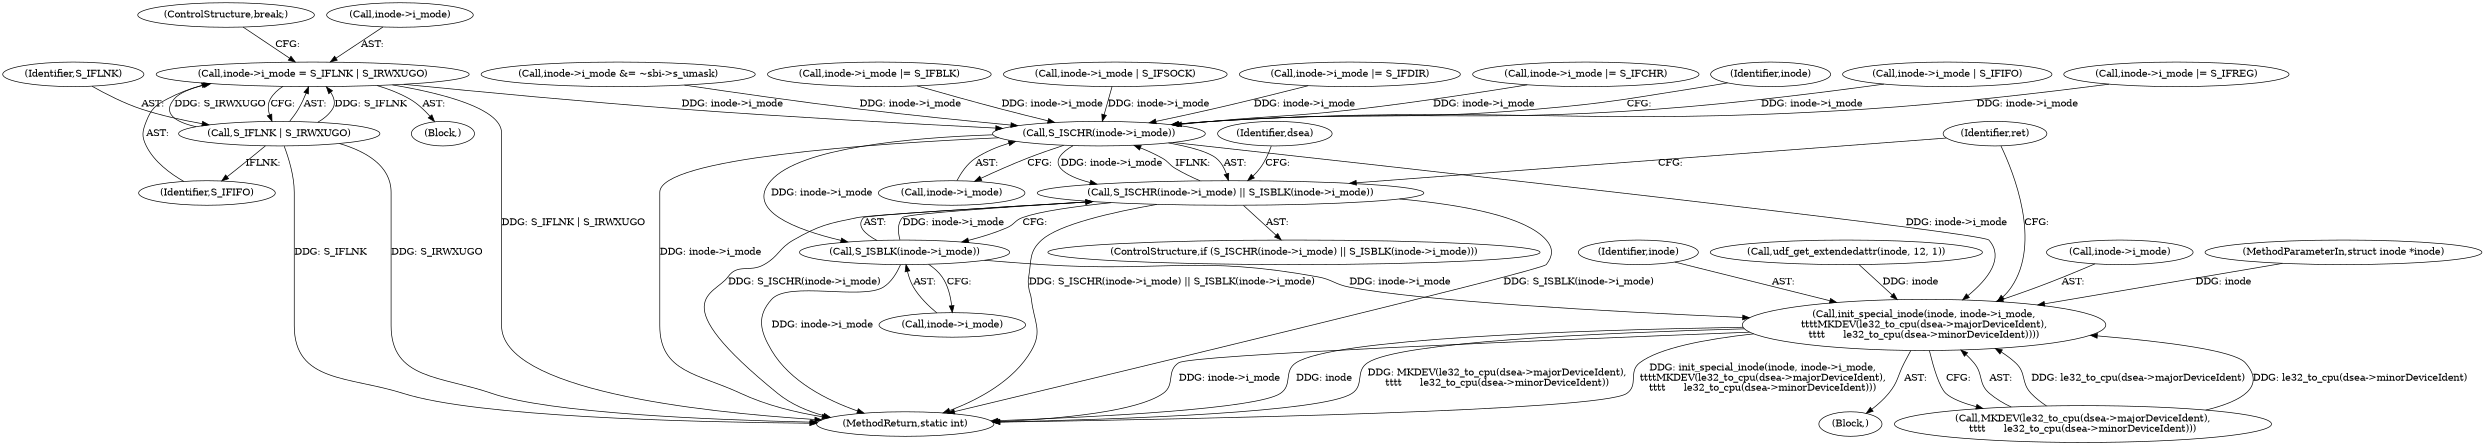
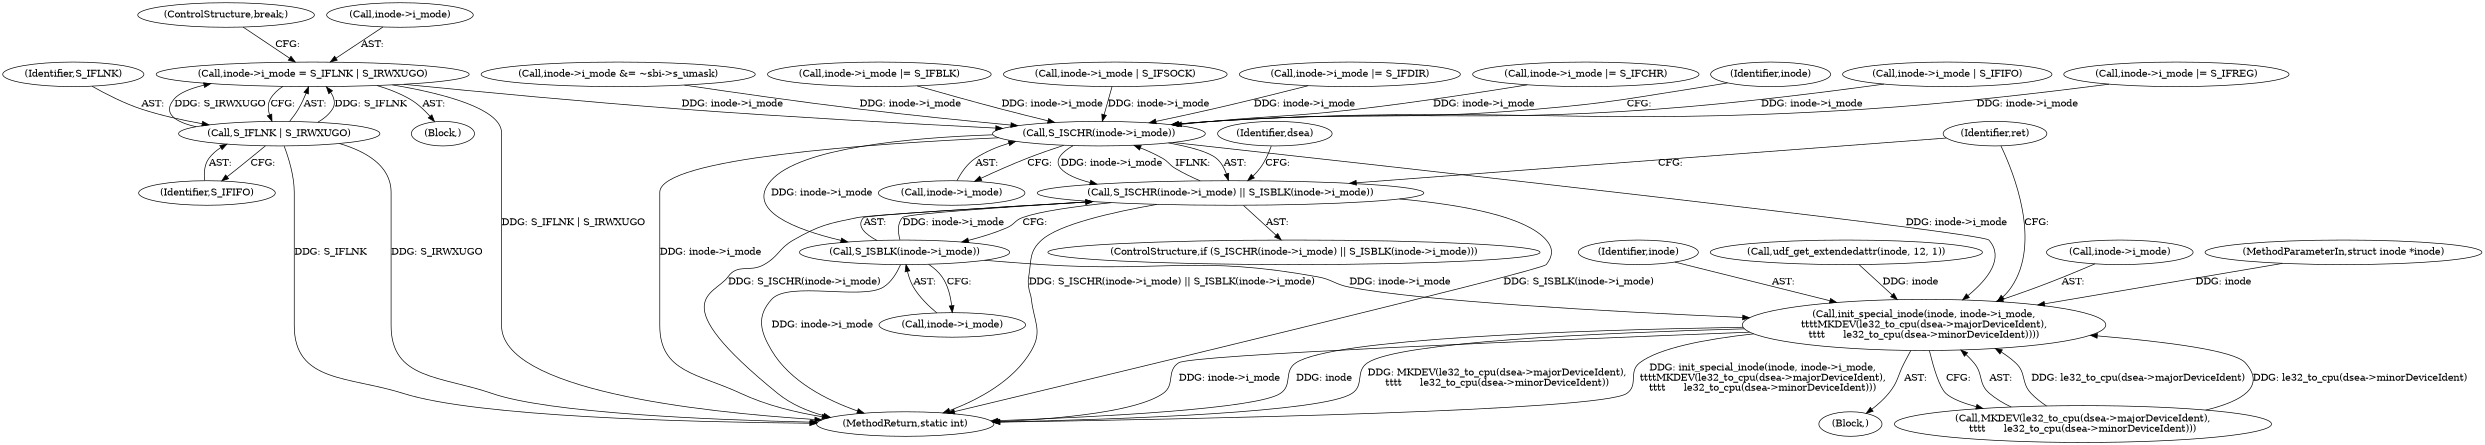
(145, 126) -> (207, 161)
(265, 163) -> (265, 163)
